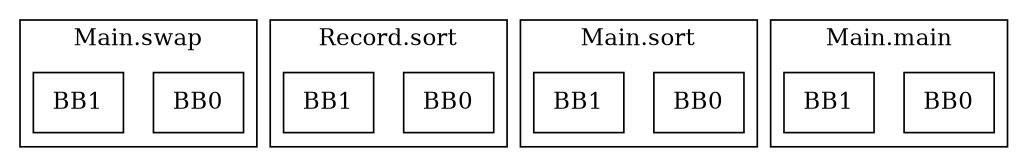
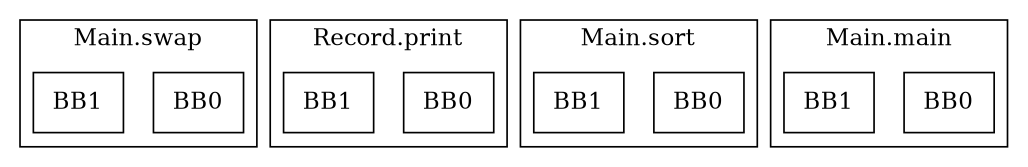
(389, 39) -> (389, 39)
